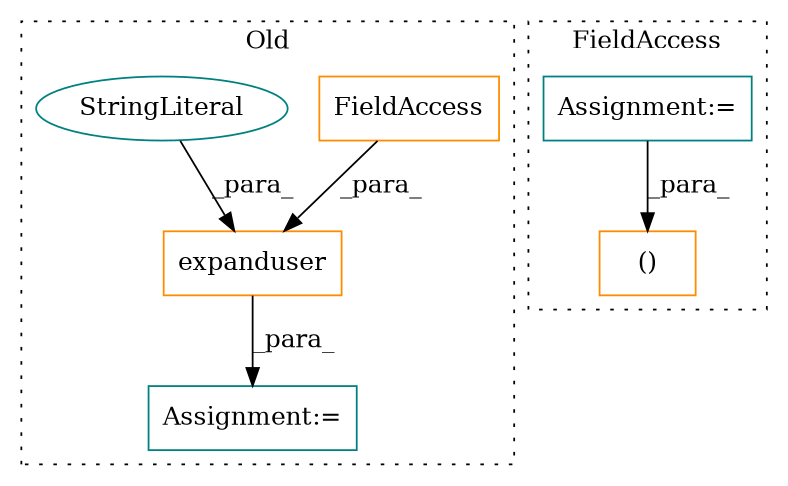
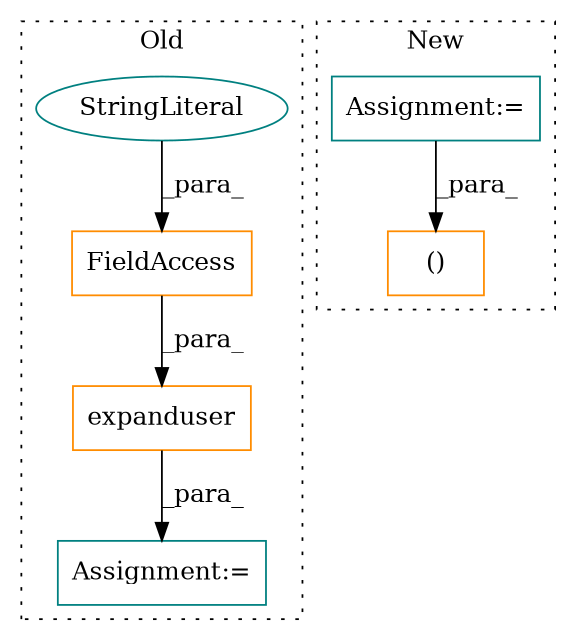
(648, 42) -> (436, 42)
(203, 178) -> (162, 177)
